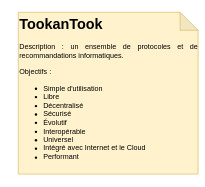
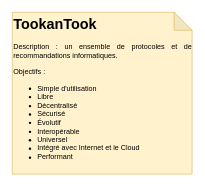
(108, 93) -> (102, 93)
